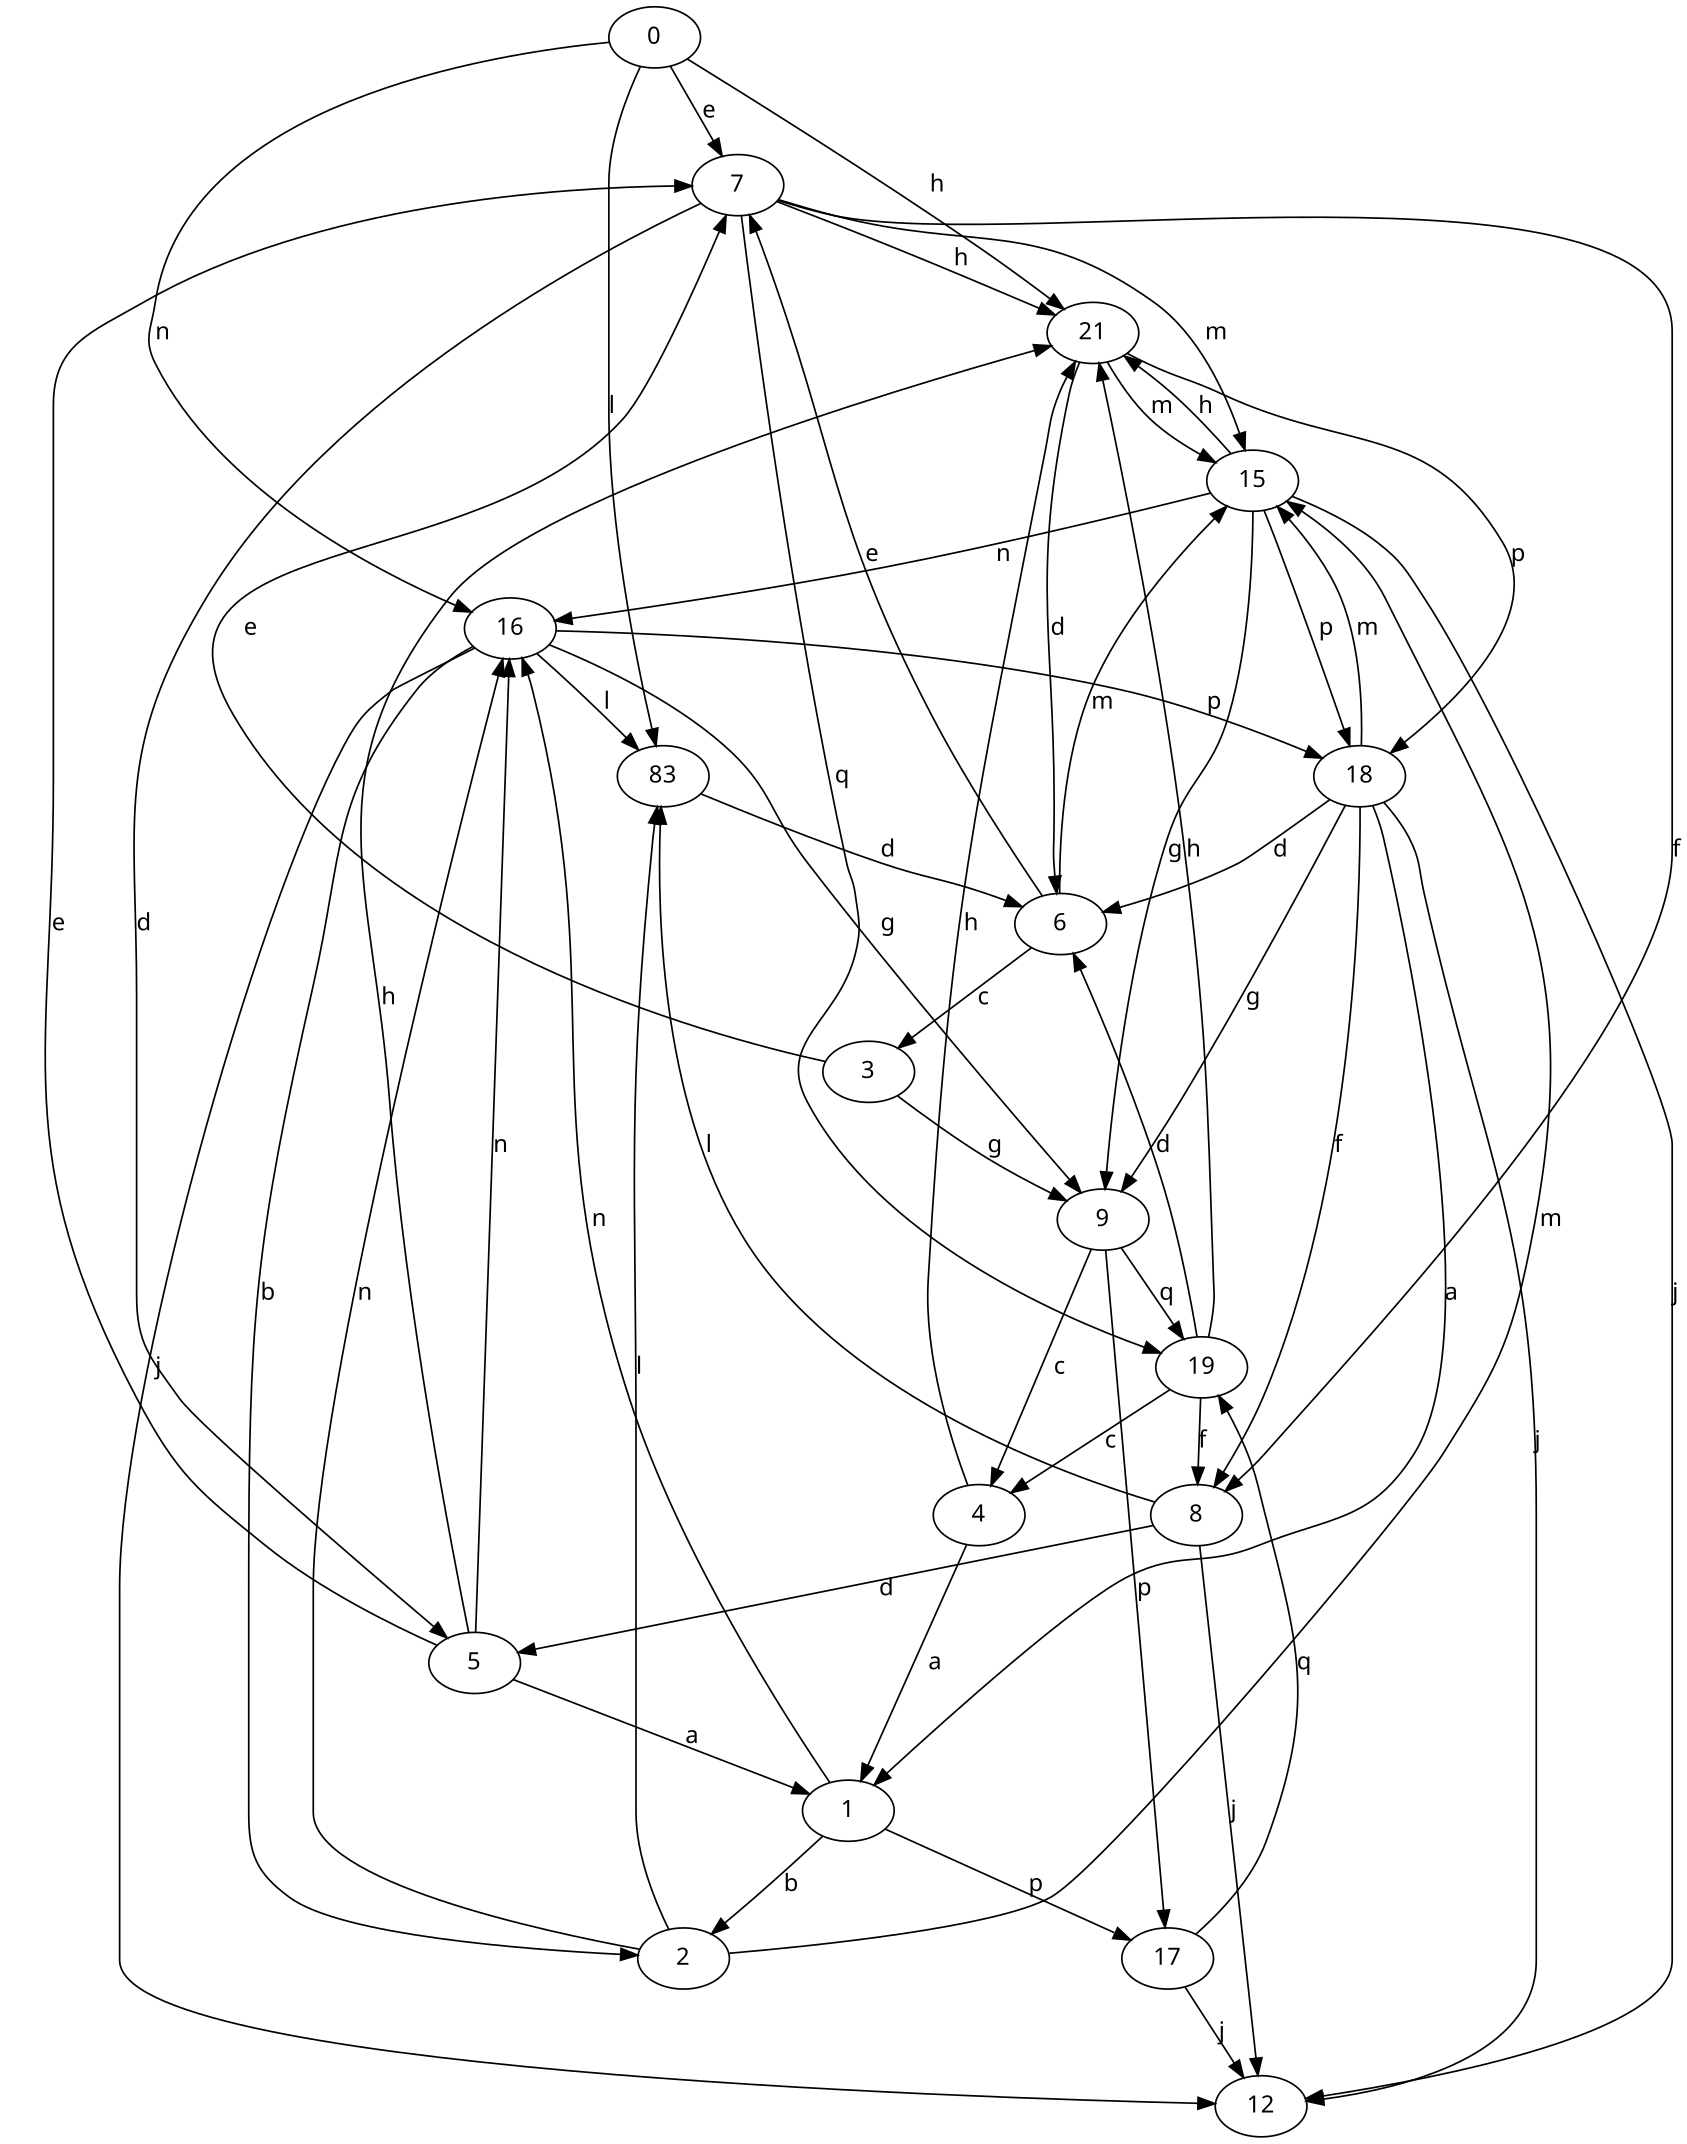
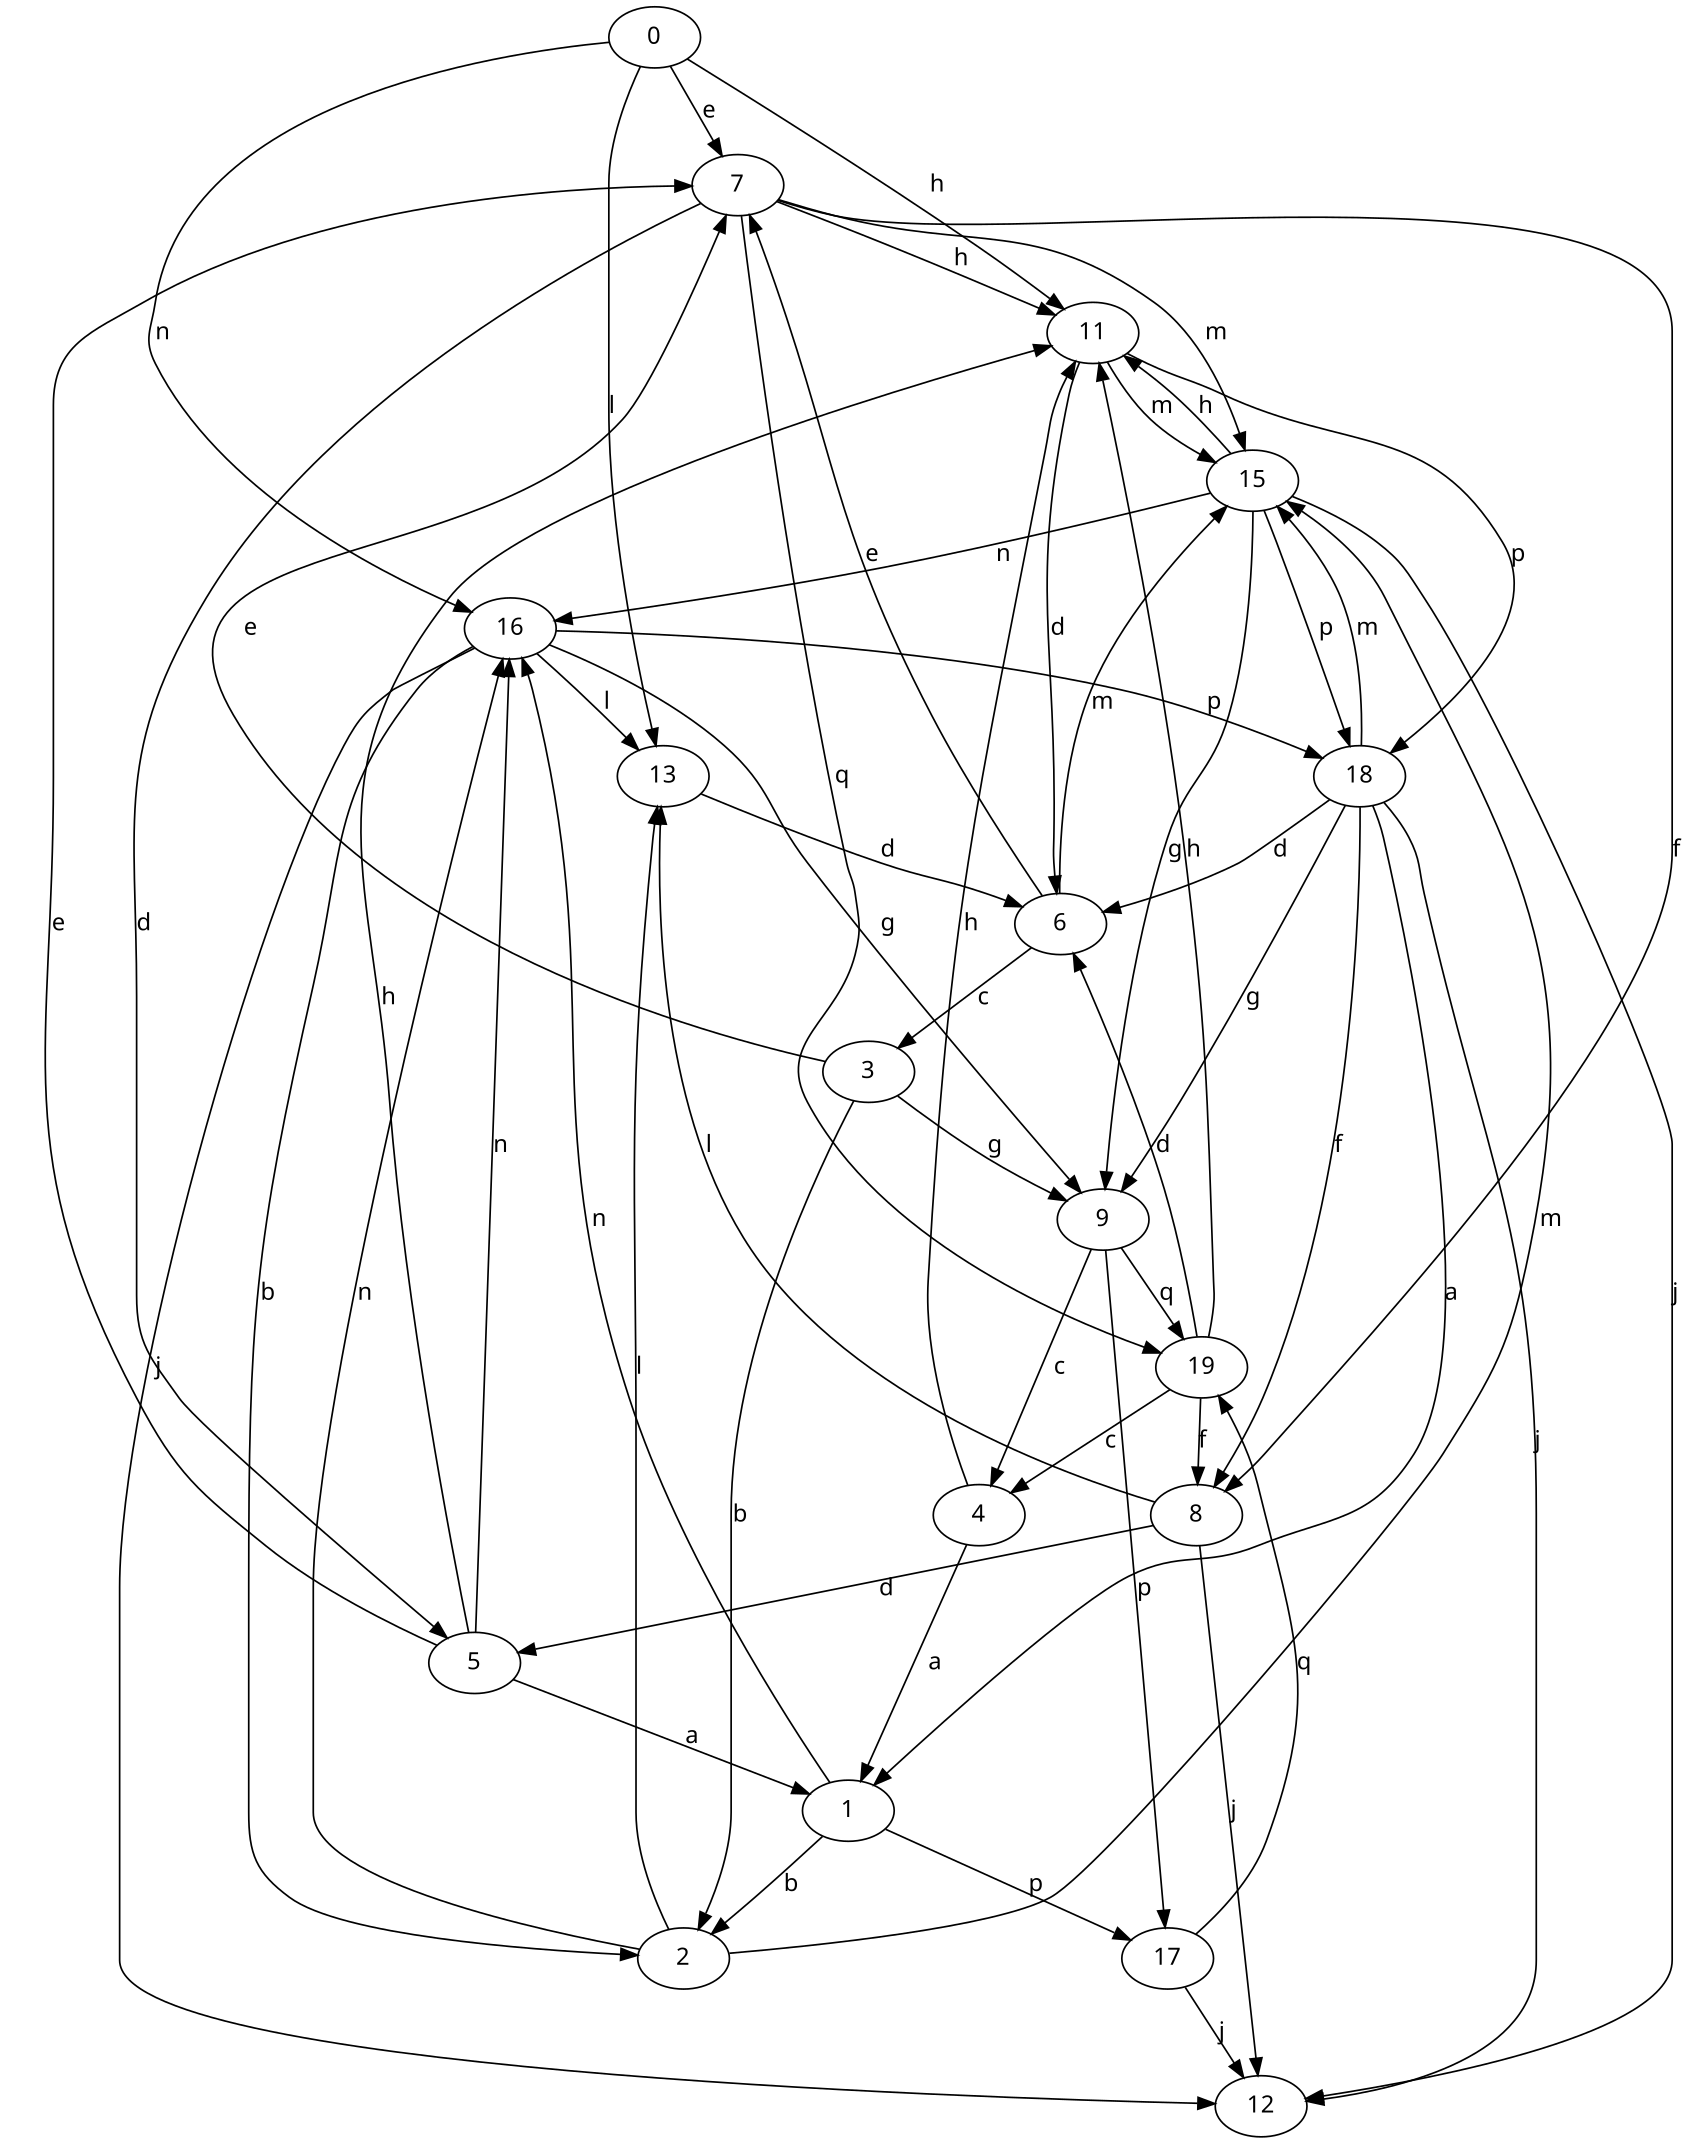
(1093, 333) -> (1093, 333)
(663, 776) -> (663, 776)
none -> (732, 1498)
